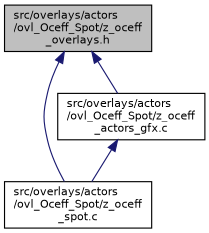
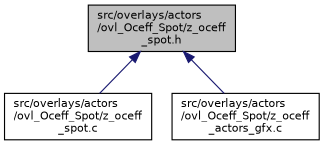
(78, 28) -> (162, 28)
(102, 166) -> none
